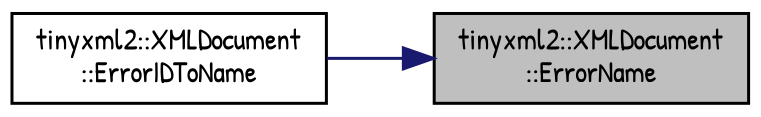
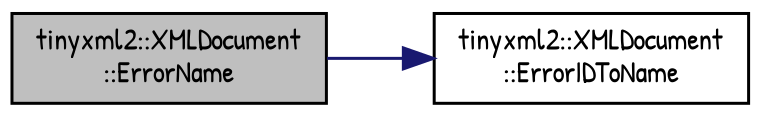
(365, 58) -> (365, 58)
